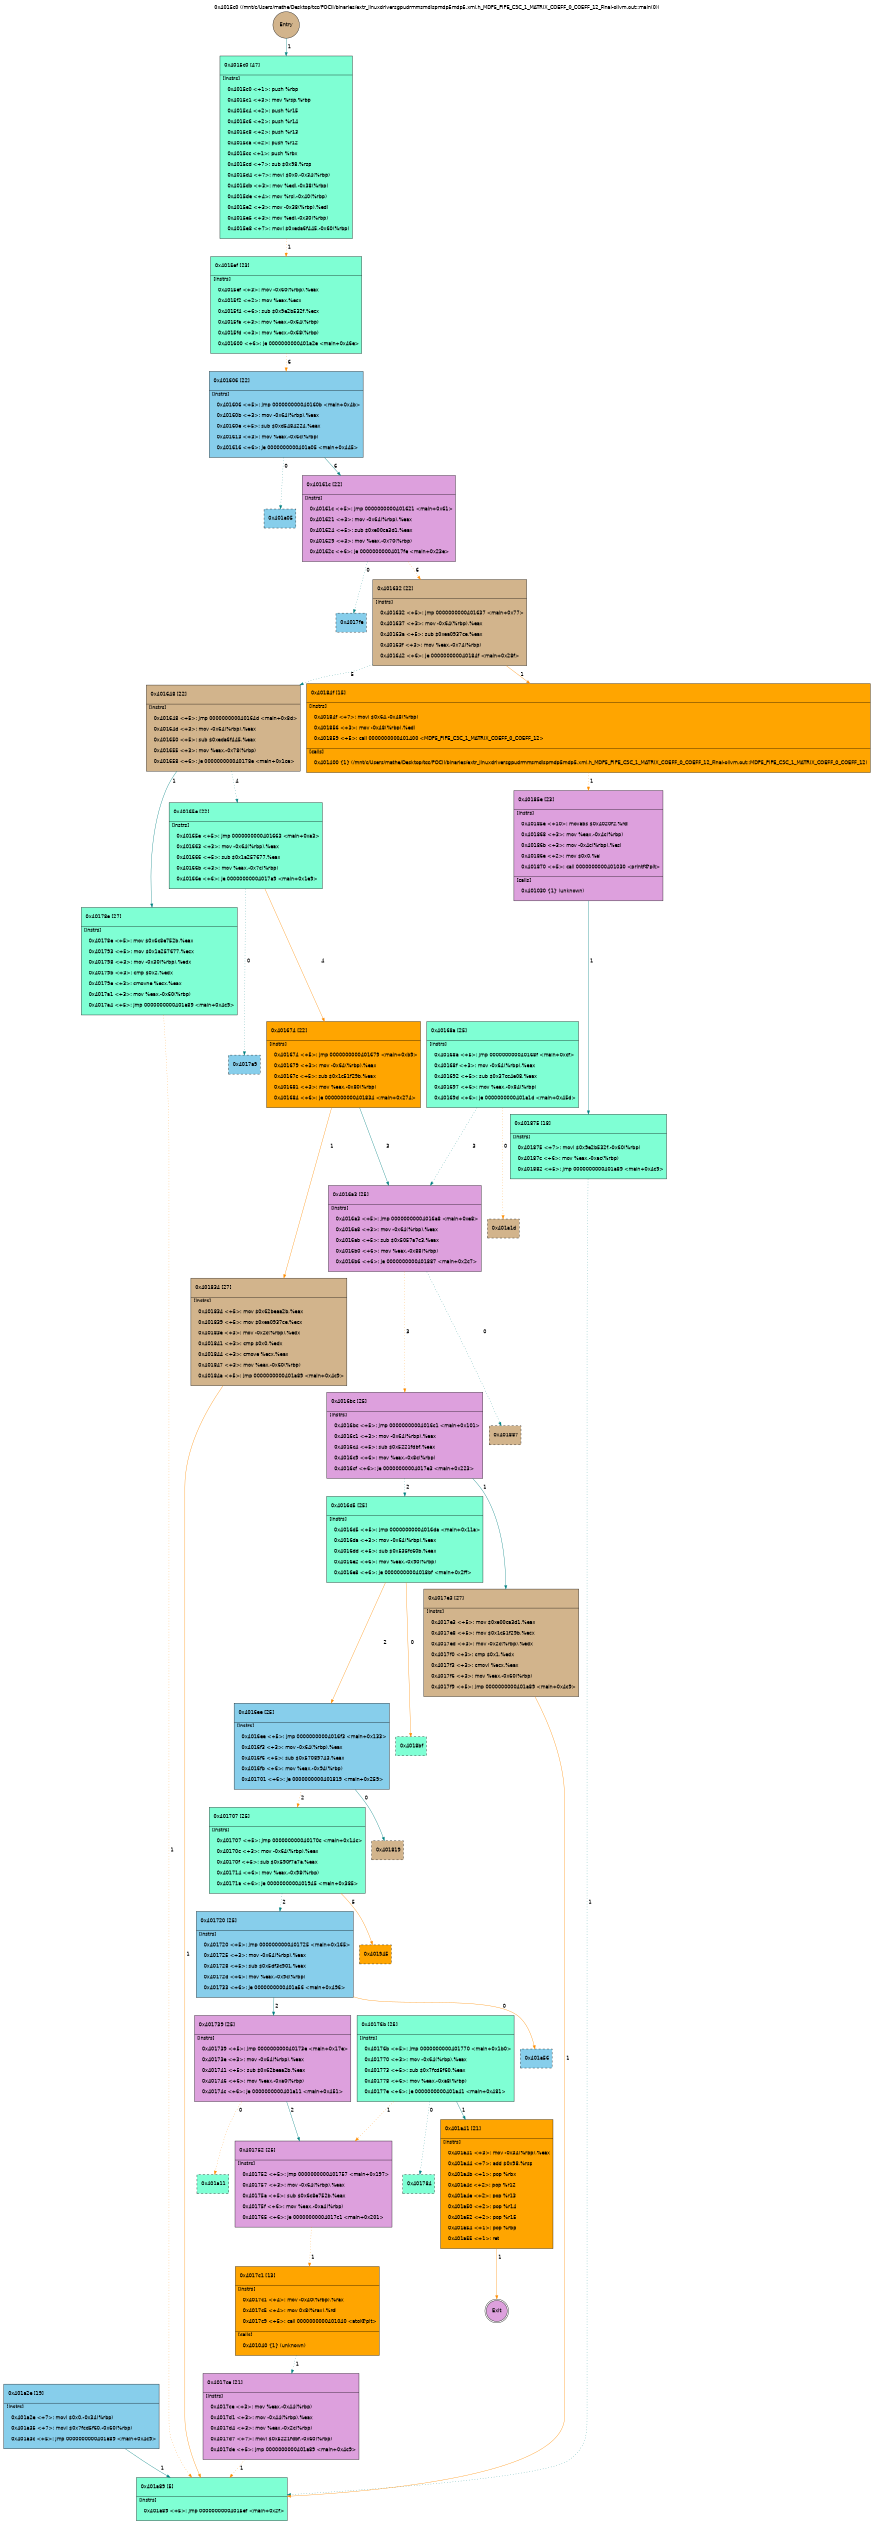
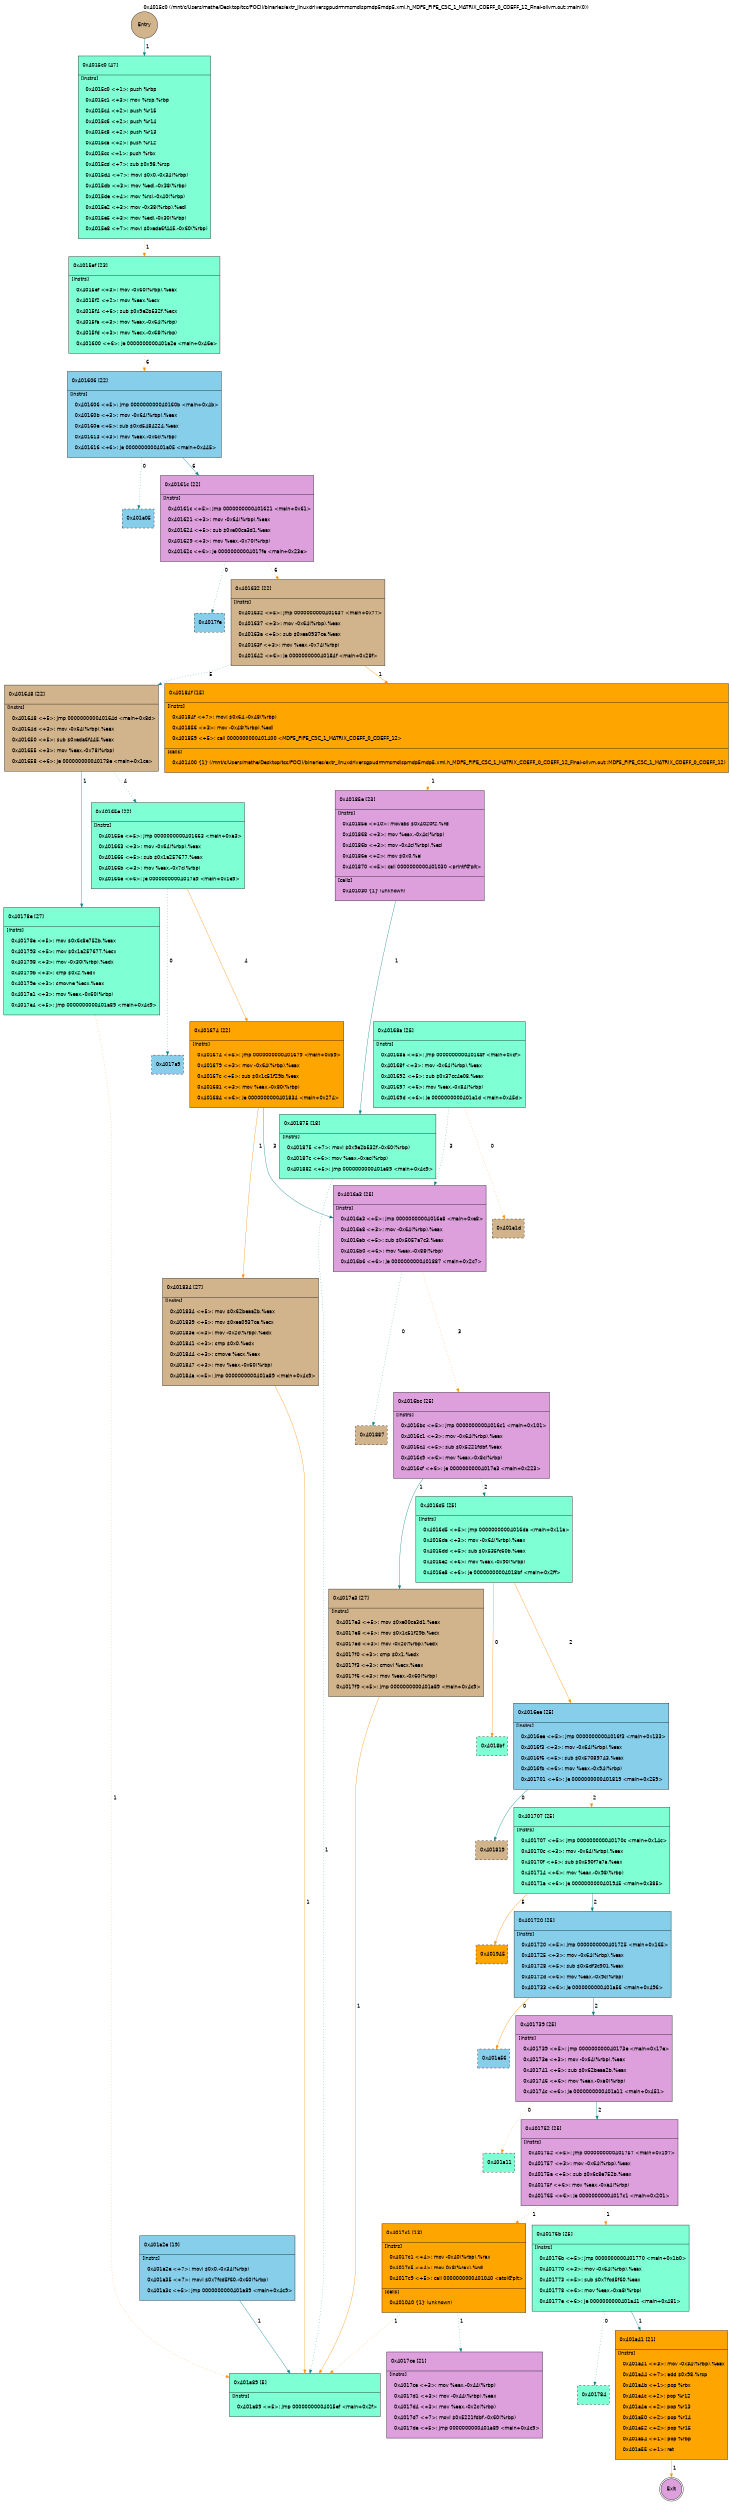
(281, 1901) -> (592, 1901)
(376, 2120) -> (605, 2214)
(239, 2467) -> (367, 2342)
